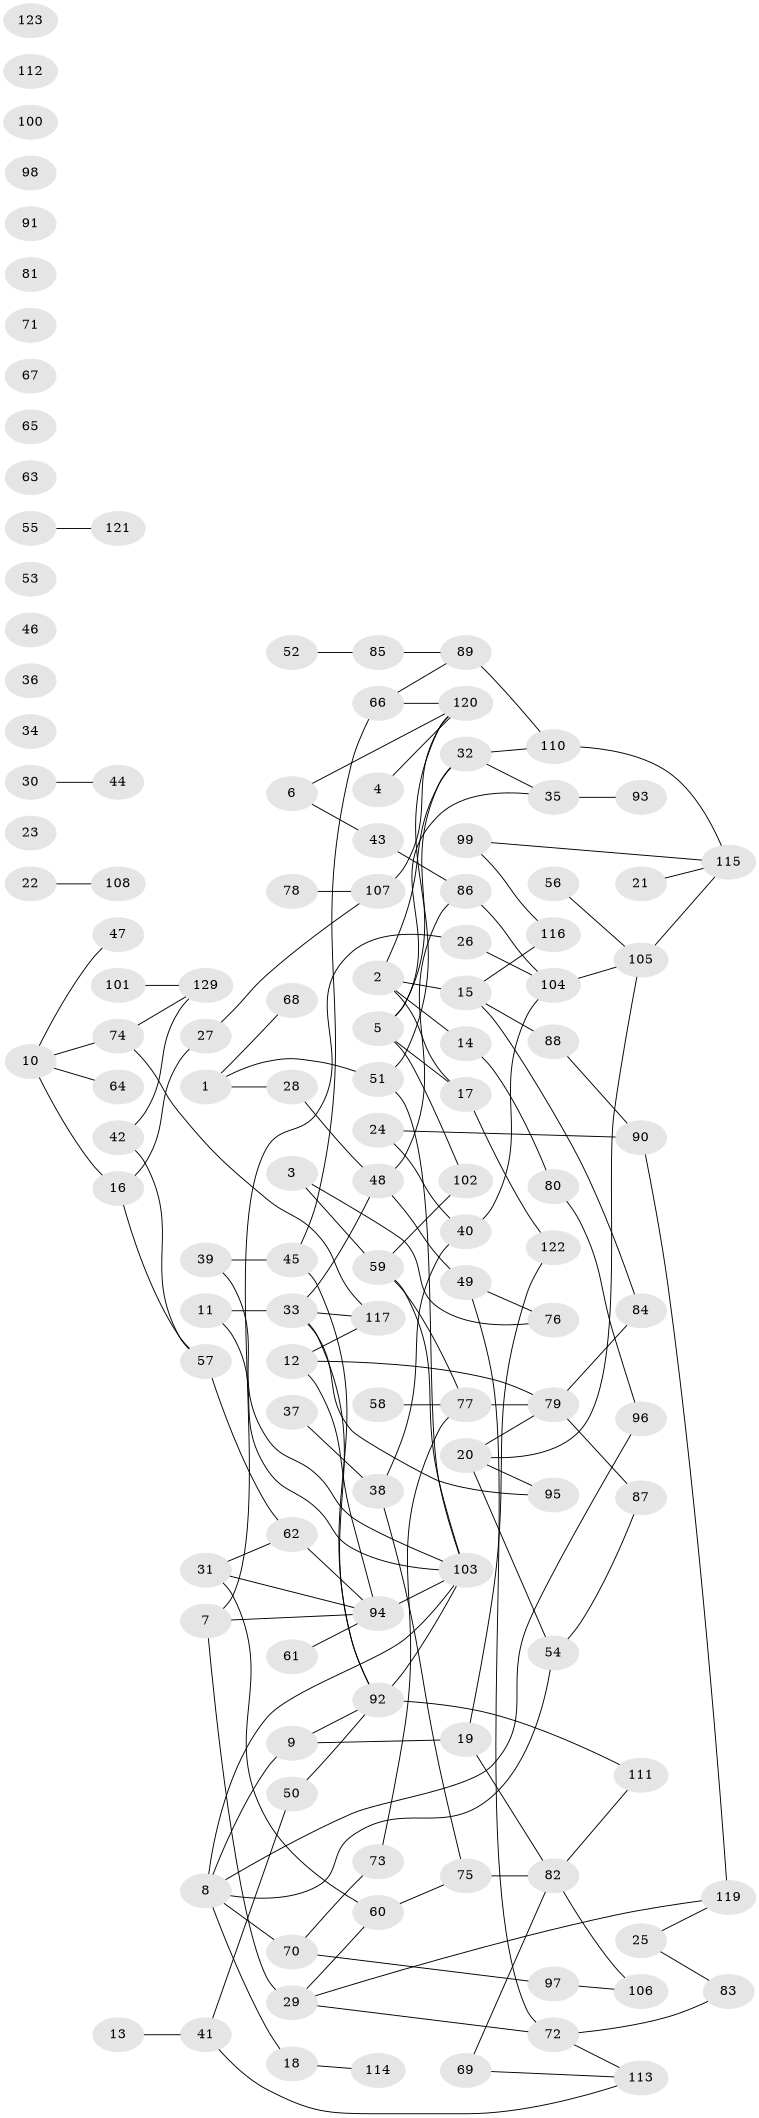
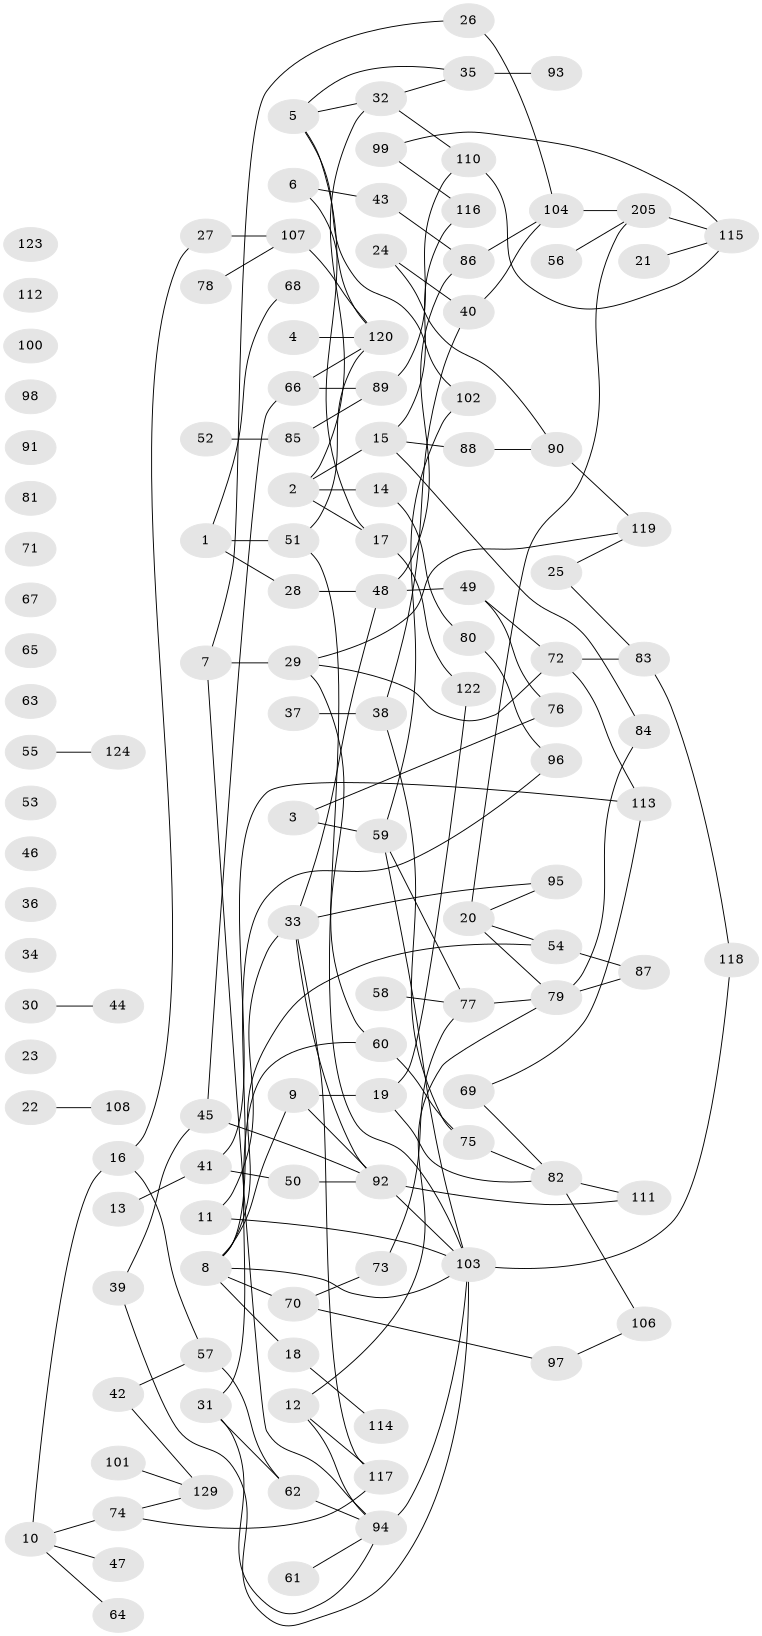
(118, 528) -> (118, 752)
(641, 960) -> (644, 211)
none -> (732, 960)
